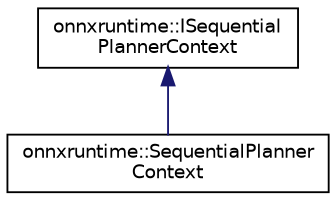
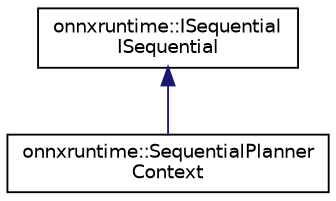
(168, 38) -> (168, 38)
